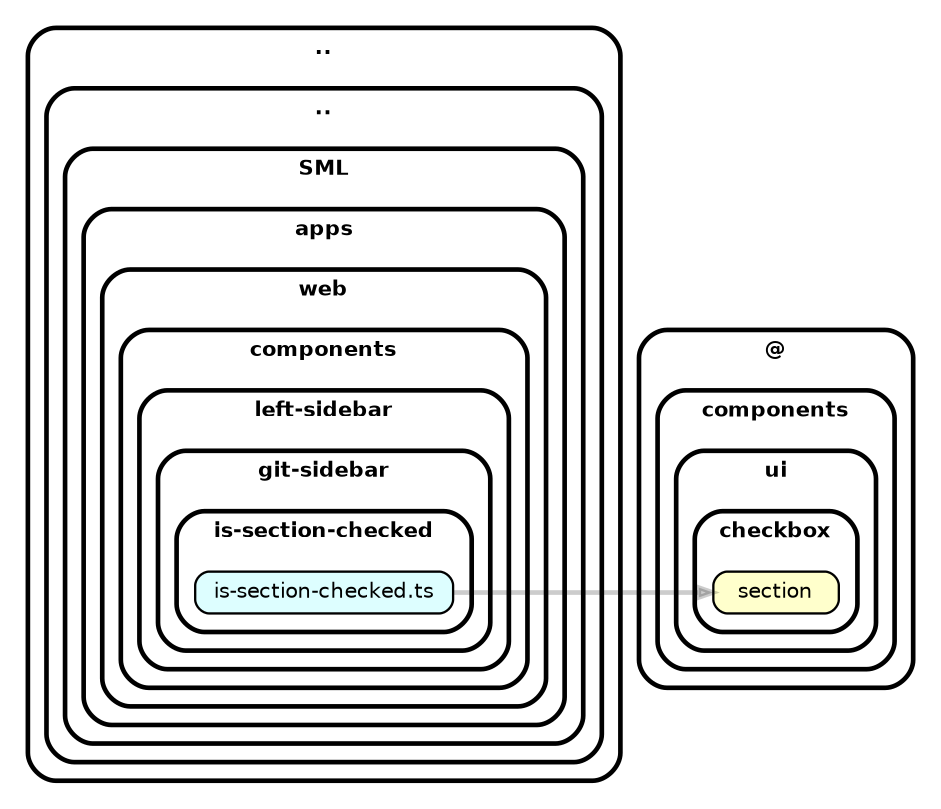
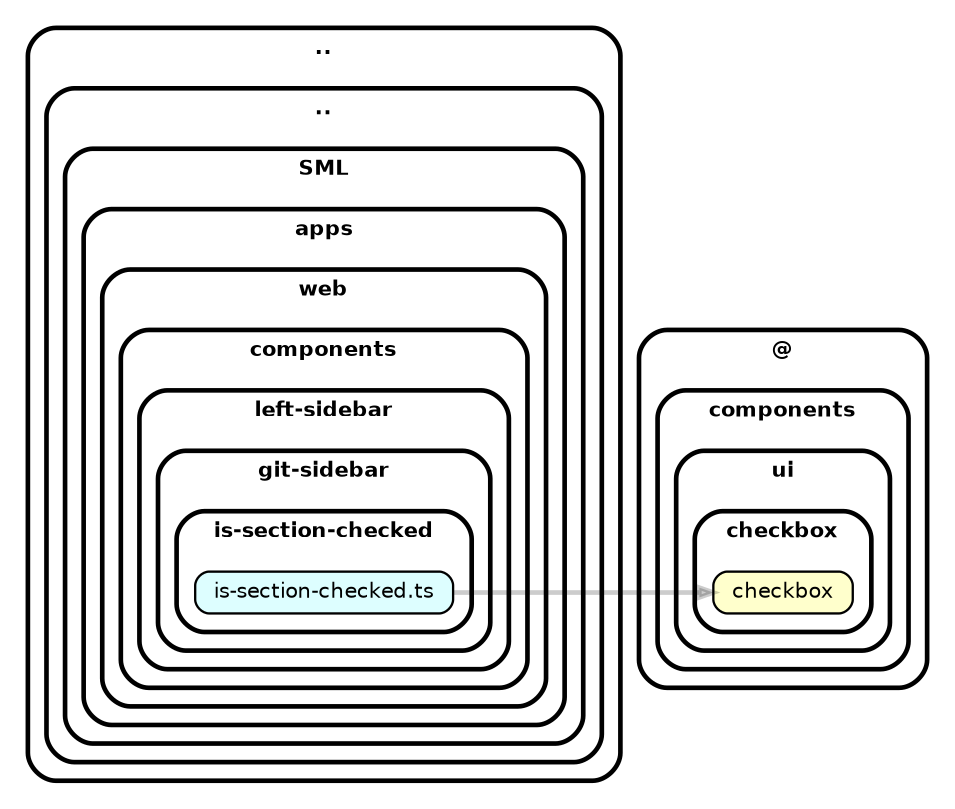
(776, 593) -> (783, 593)
